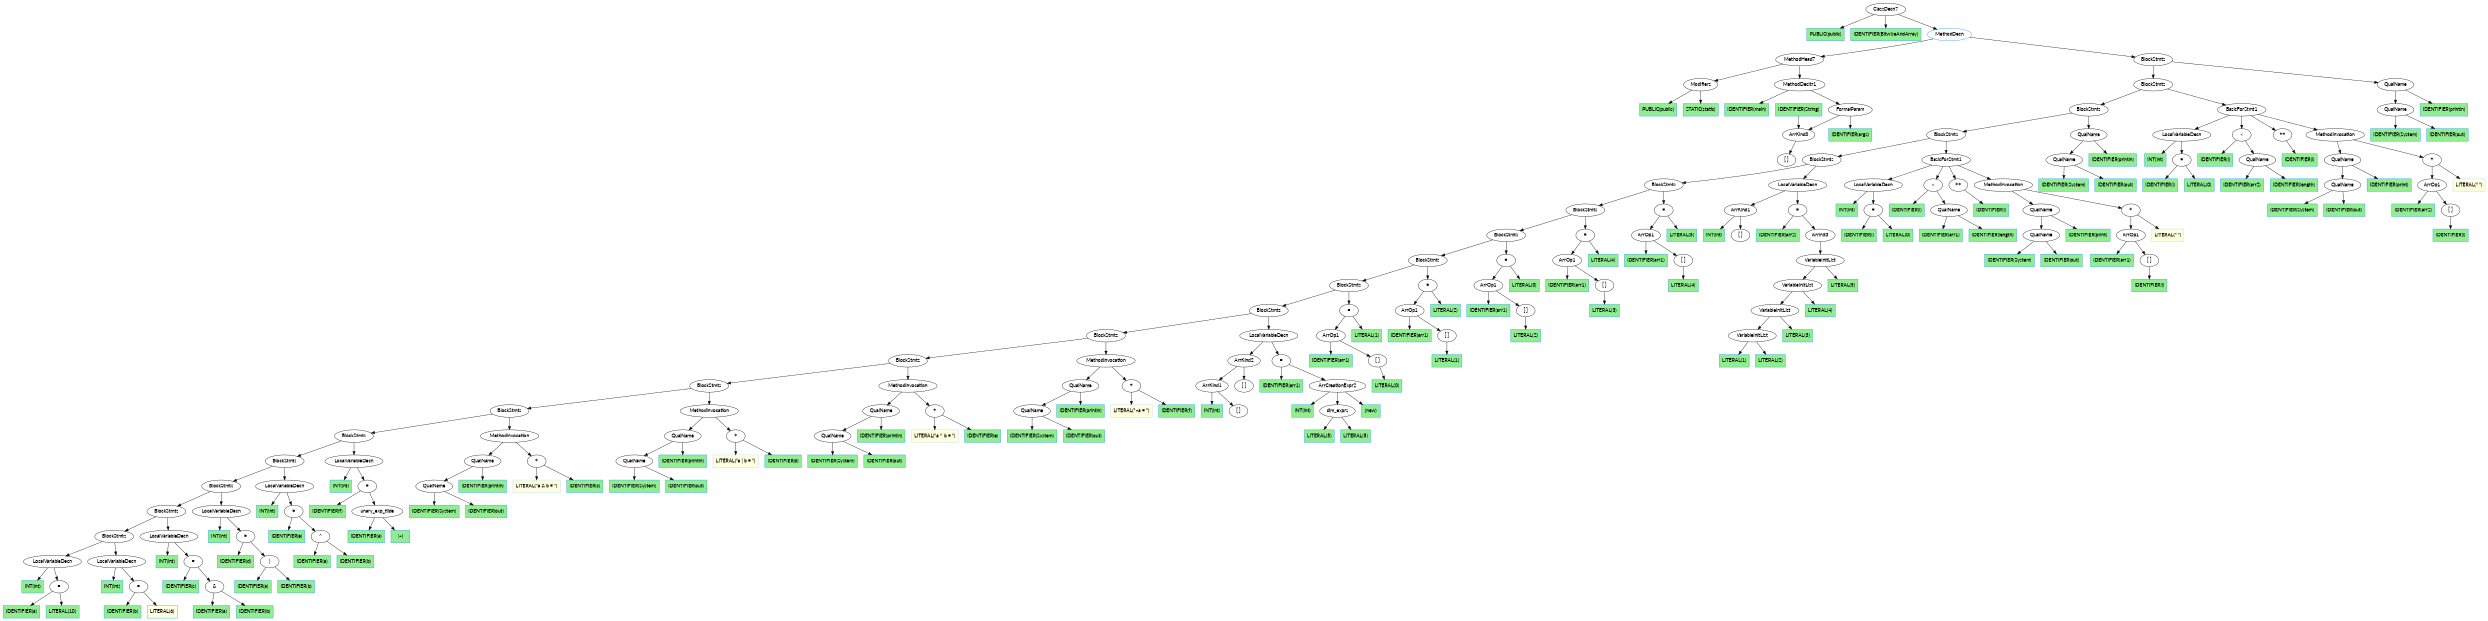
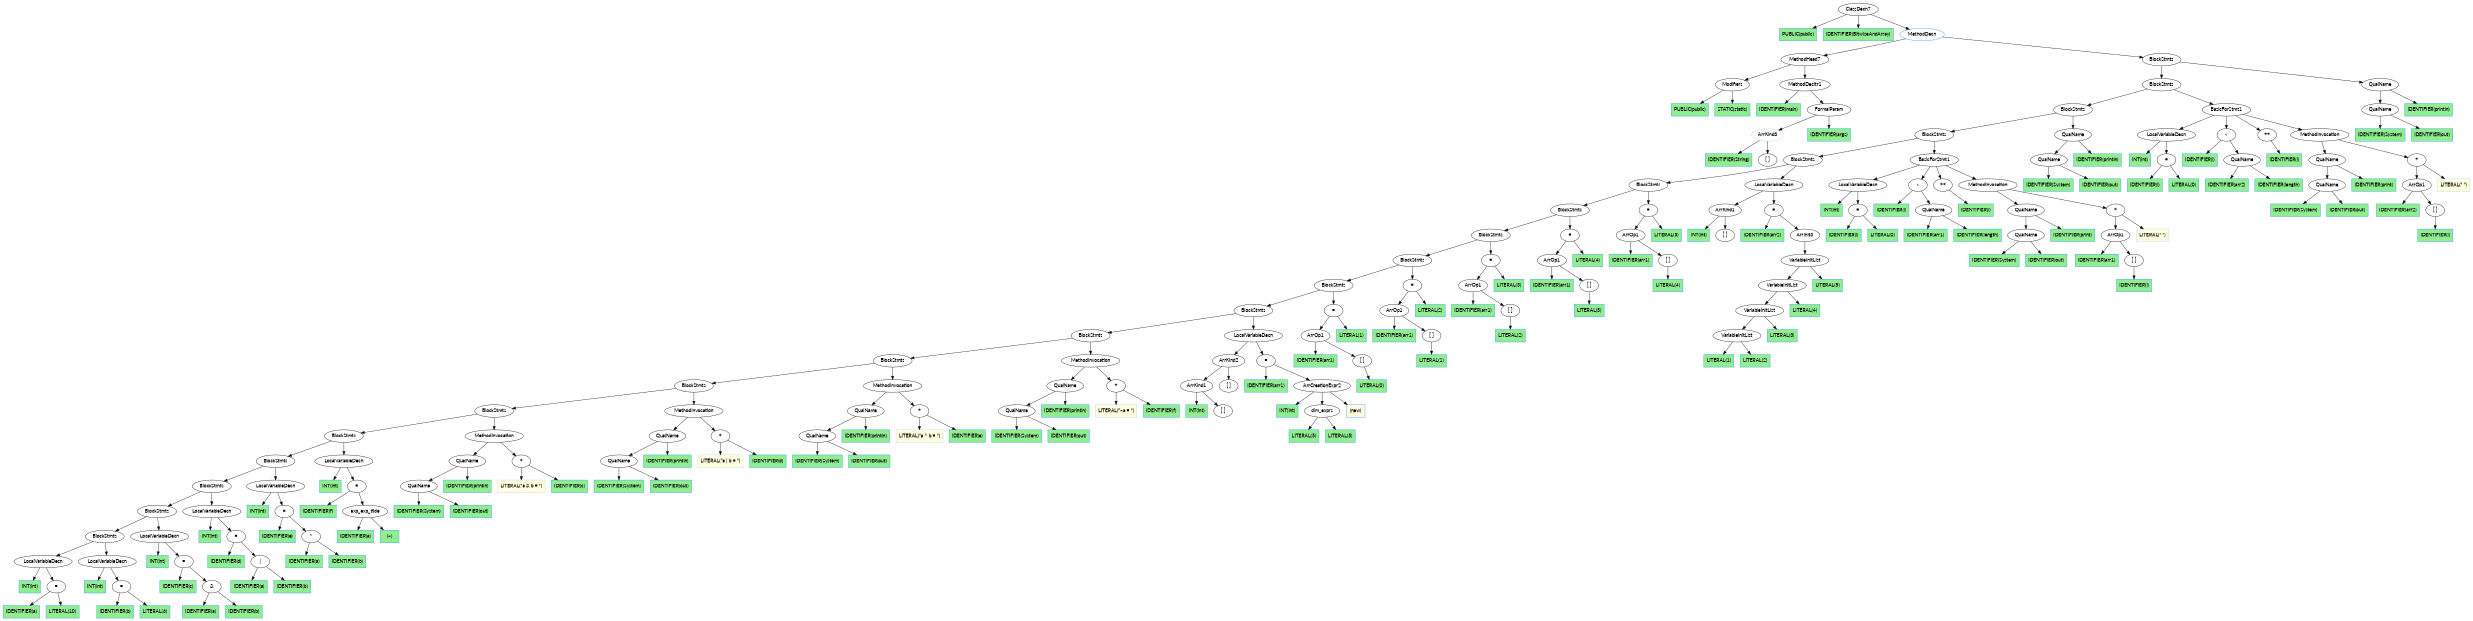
(1799, 121) -> (1750, 146)
(1799, 135) -> (1768, 135)
(1371, 411) -> (1356, 411)
(377, 511) -> (365, 511)
(162, 612) -> (155, 612)
